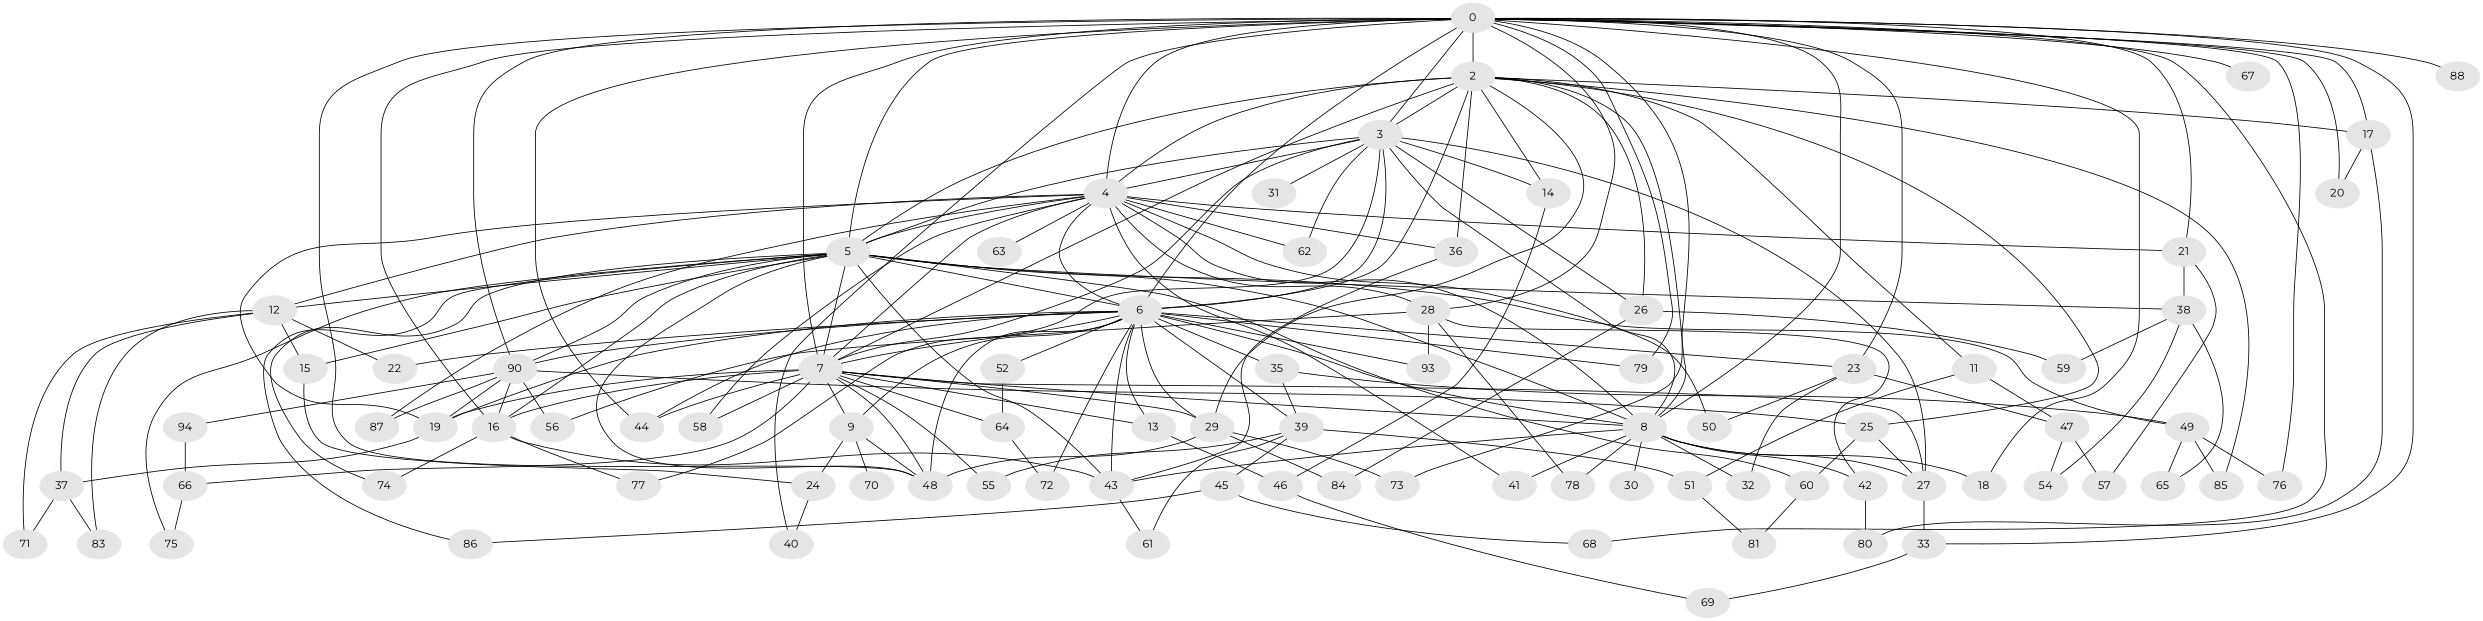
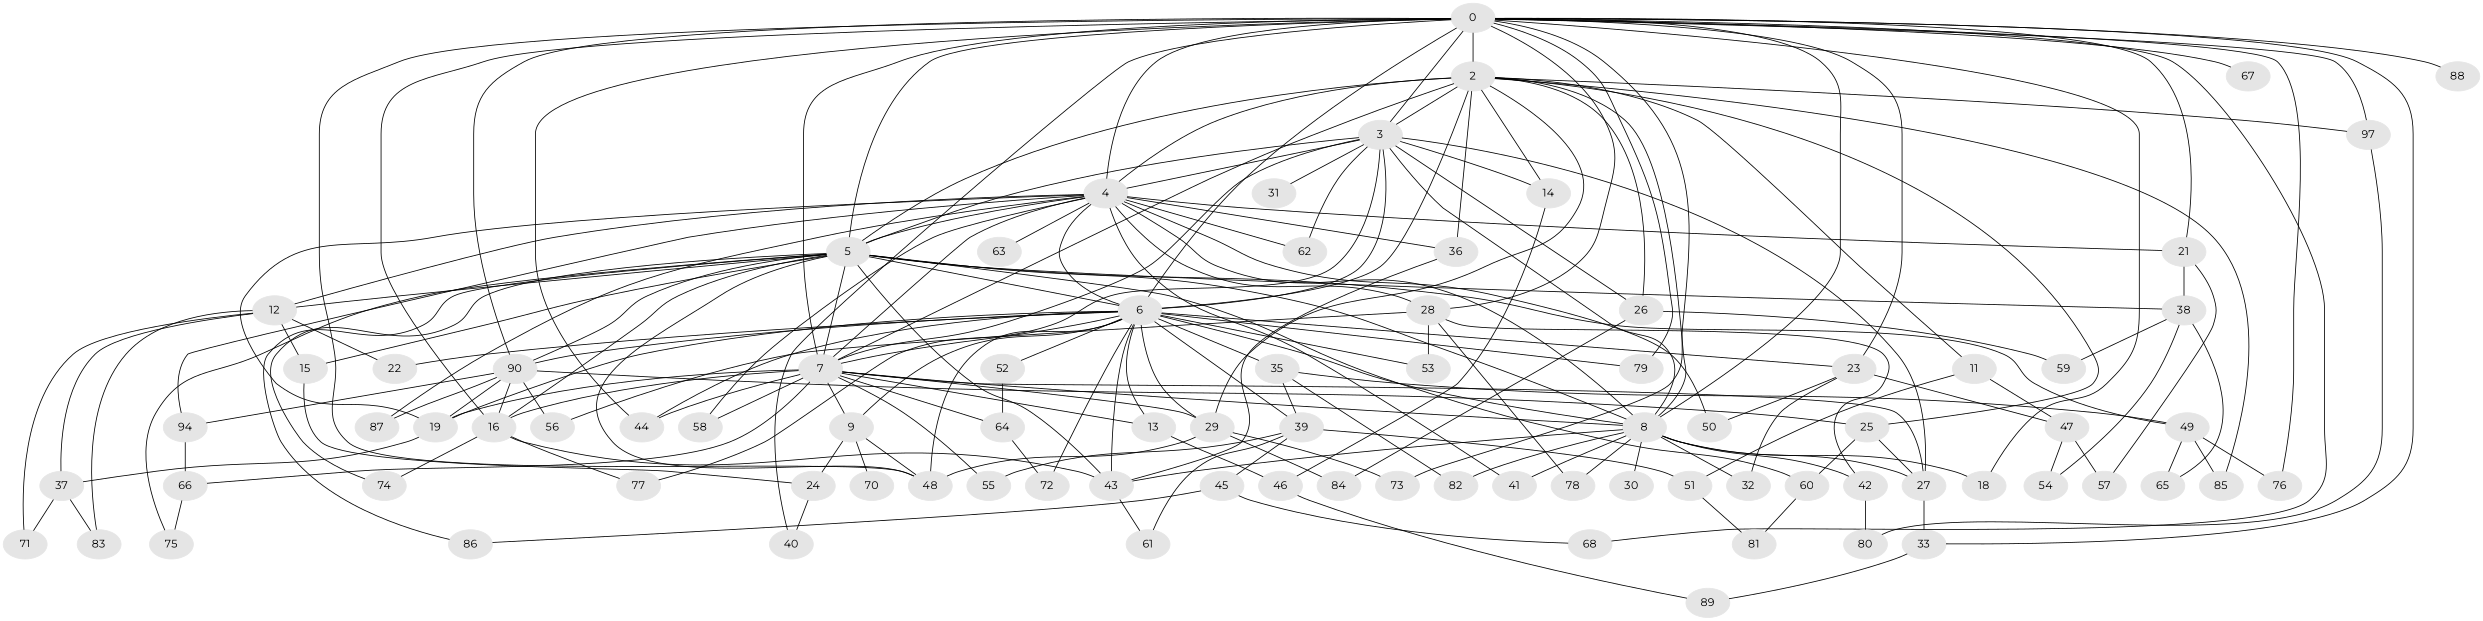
(2368, 135) -> (2368, 135)
(2338, 193) -> none
none -> (602, 257)
(1428, 369) -> (1428, 369)
(887, 419) -> none
none -> (1456, 486)
(1708, 603) -> (1708, 603)
